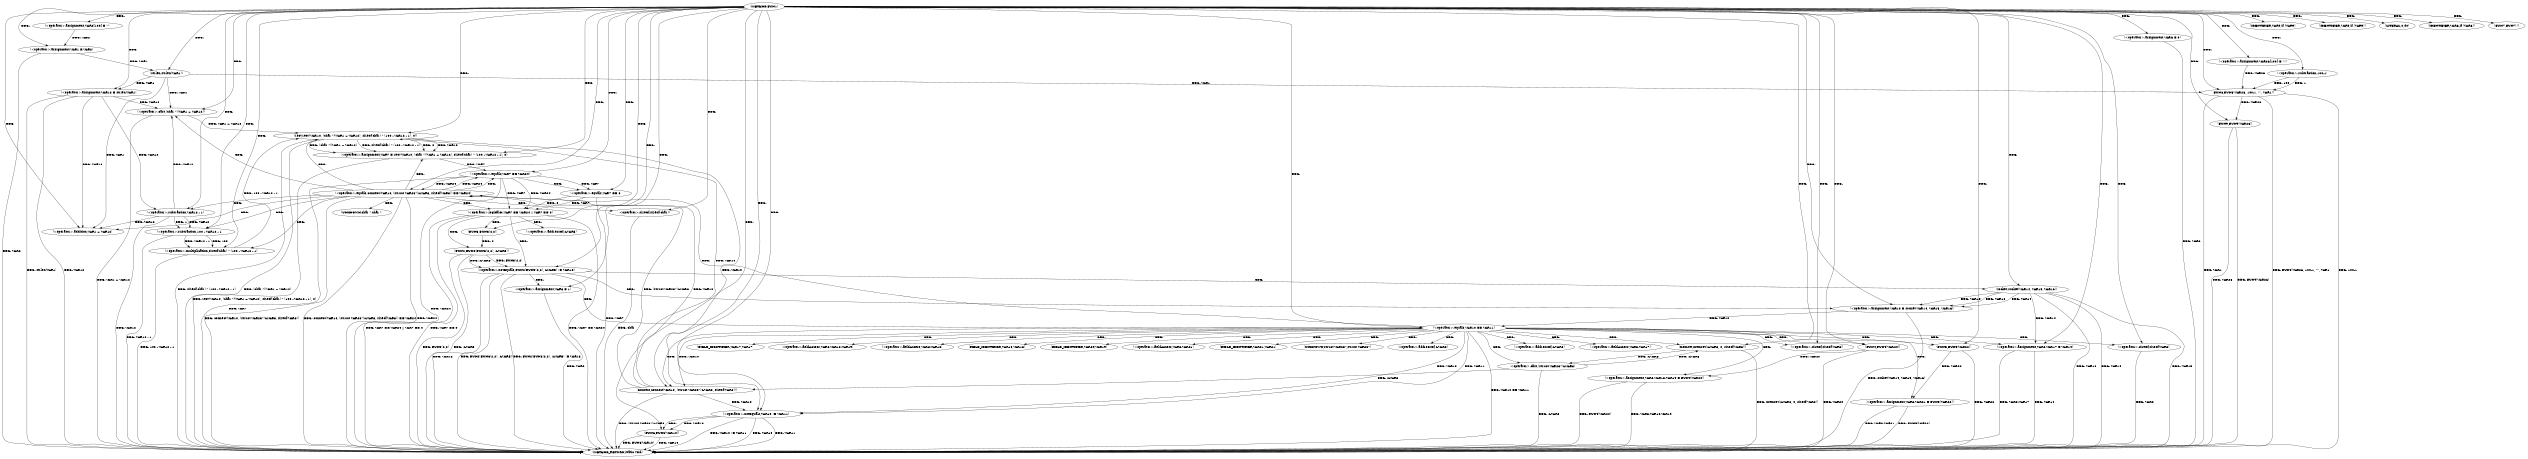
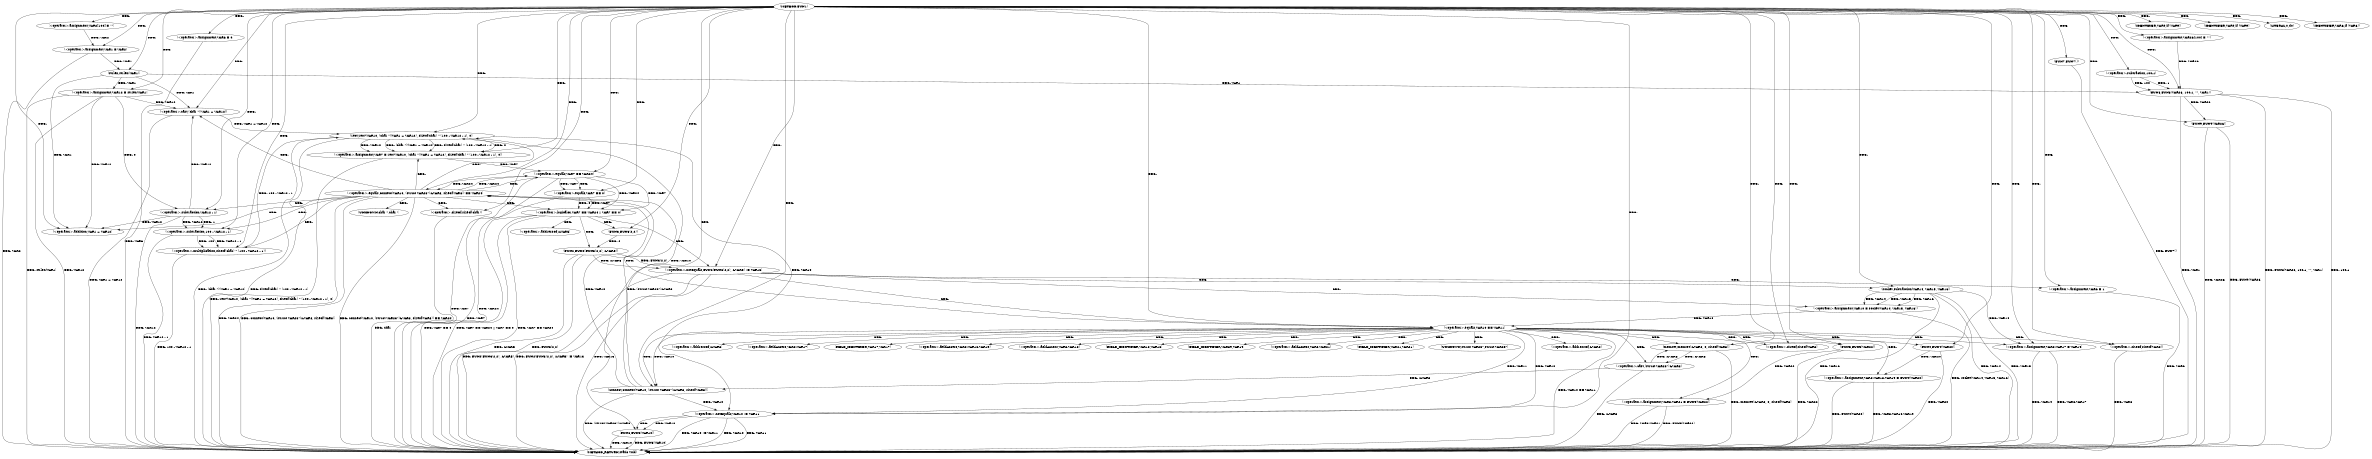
(1458, 9) -> none
(149, 155) -> (130, 155)
(2027, 290) -> (1916, 290)
none -> (1618, 450)
